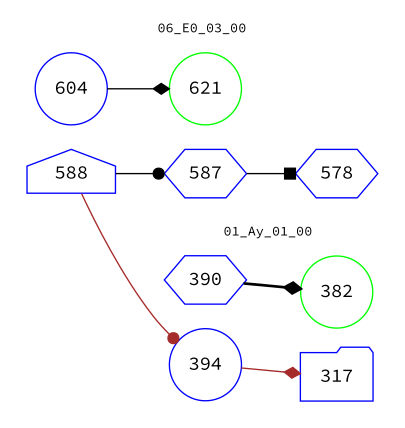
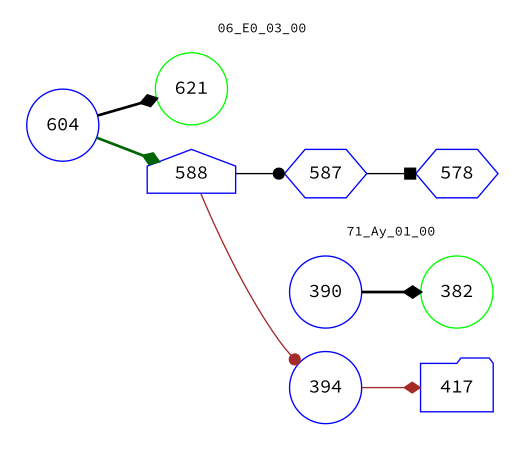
(130, 89) -> (119, 109)
none -> (120, 147)
(269, 232) -> (391, 232)
(205, 280) -> (326, 292)
(337, 377) -> (457, 388)
